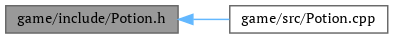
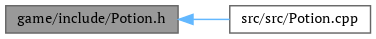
(309, 19) -> (300, 19)
